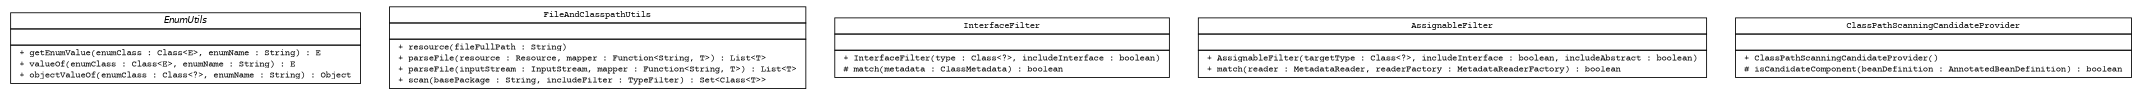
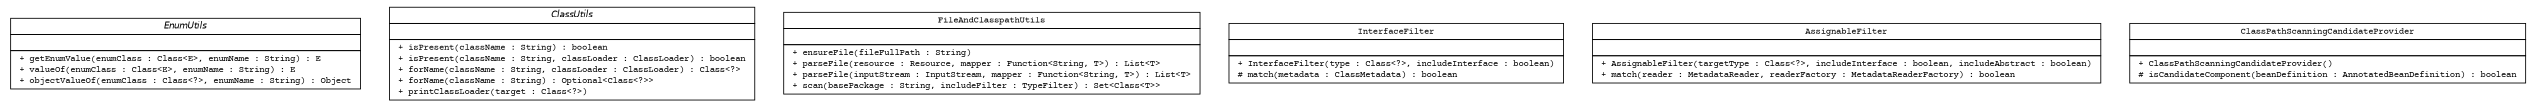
(483, 47) -> (882, 52)
none -> (572, 53)
